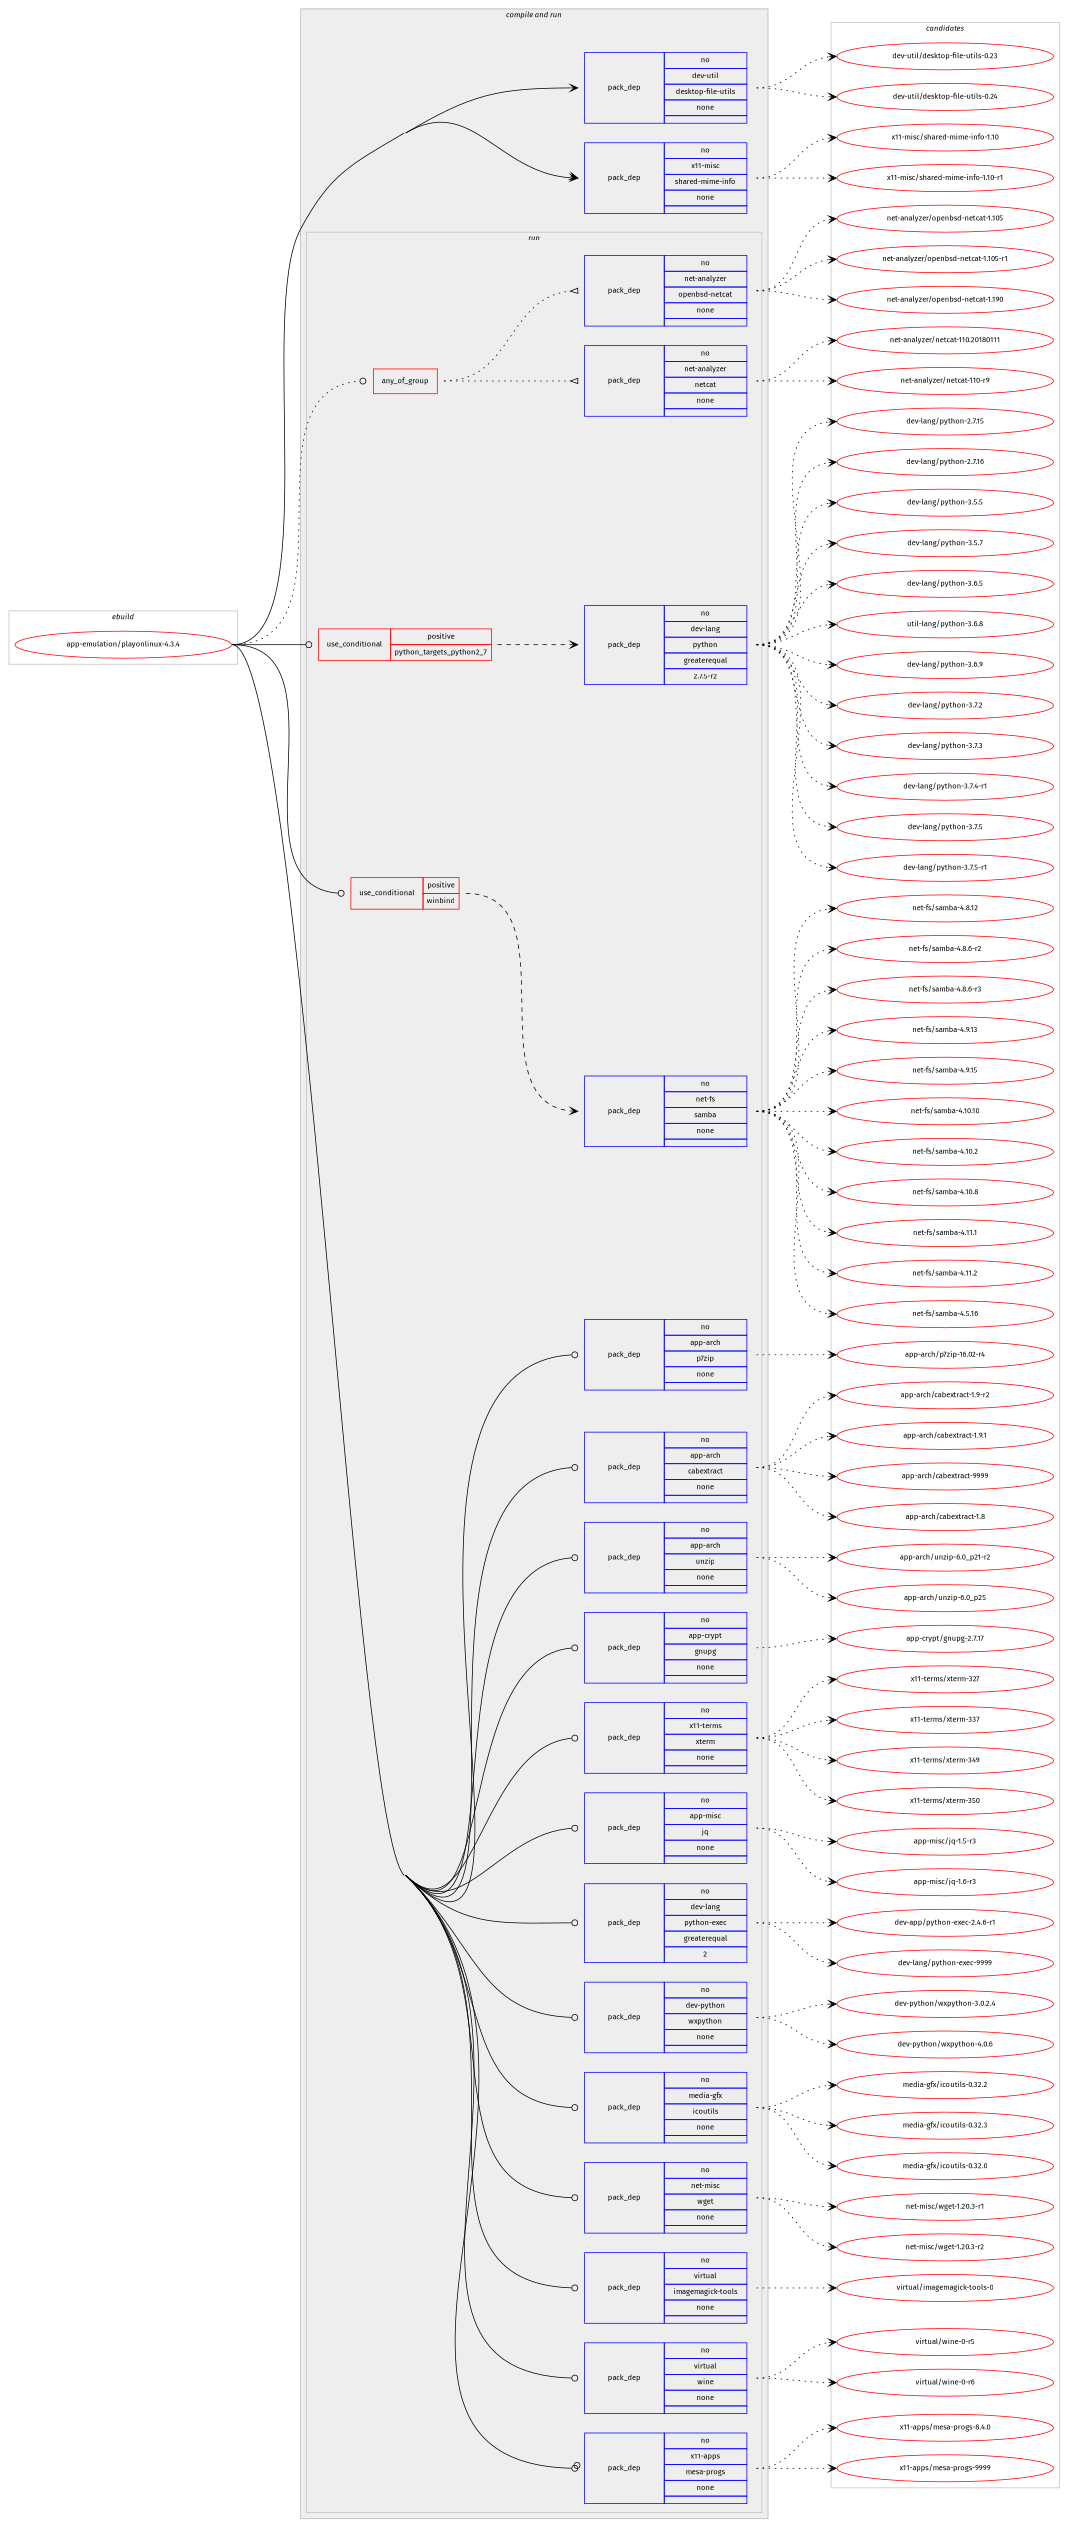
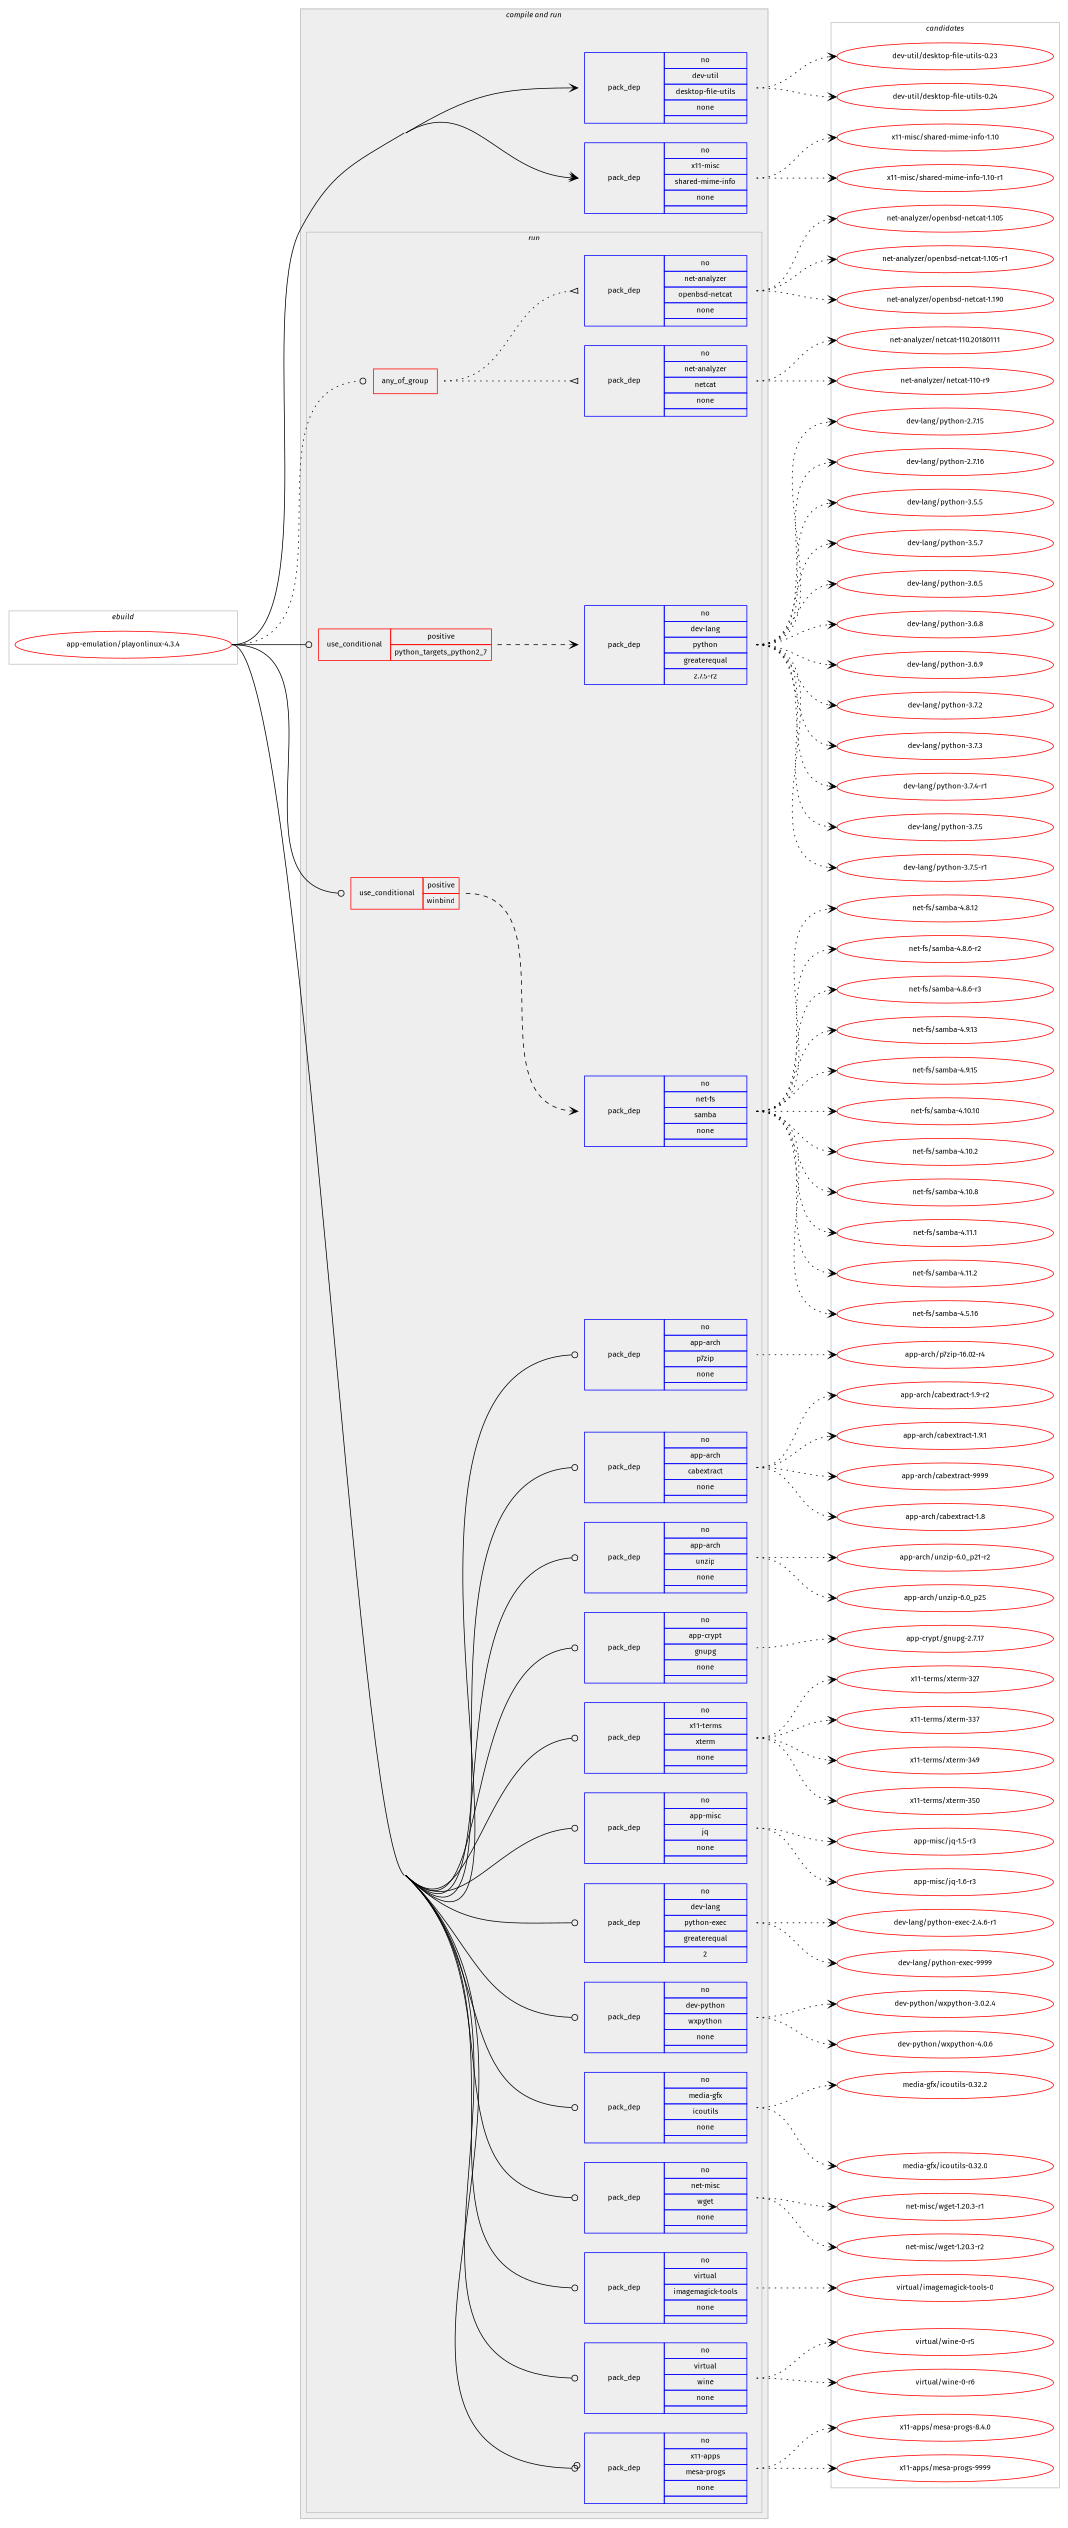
(945, 624) -> (945, 624)
(945, 1923) -> (945, 1923)
(945, 2126) -> none
